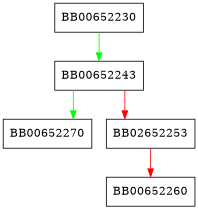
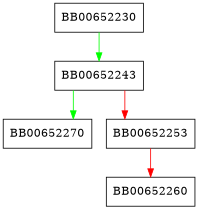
(151, 134) -> (151, 134)
